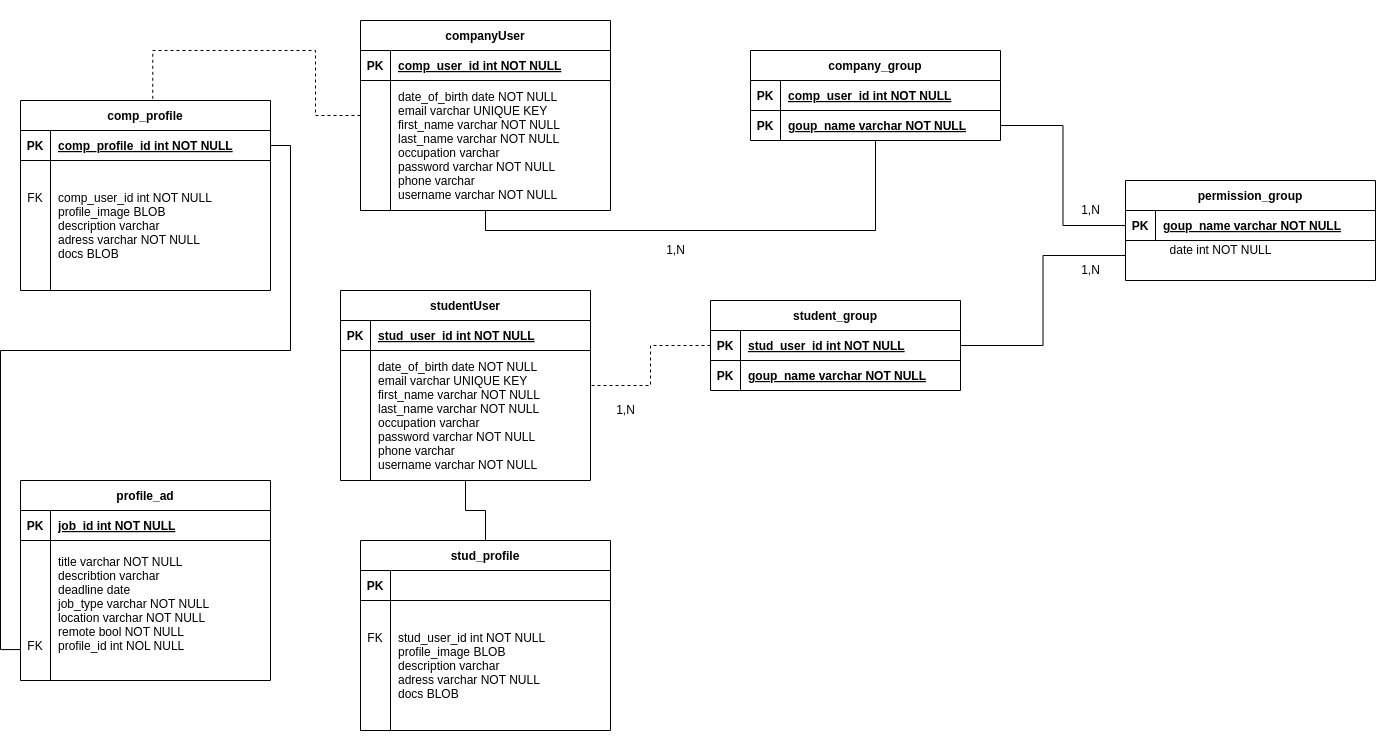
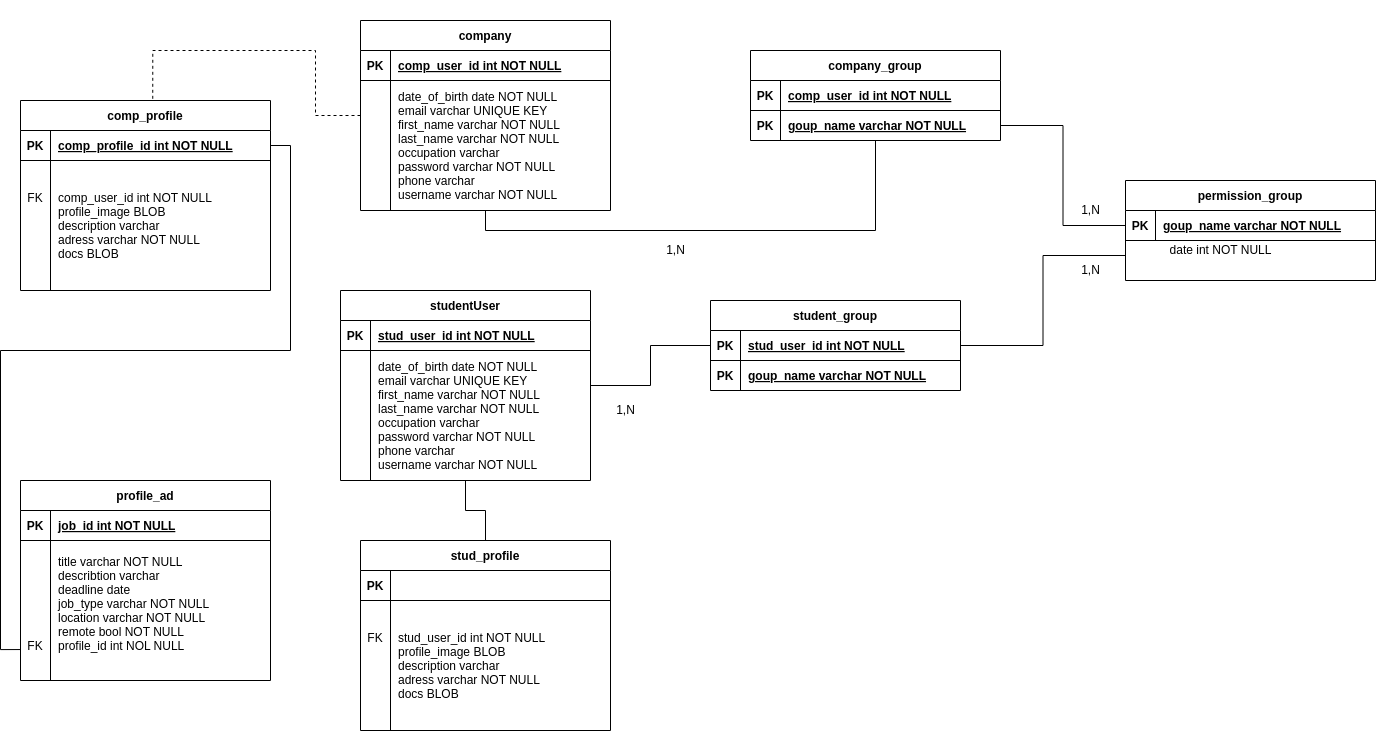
(485, 36) -> (485, 36)
(651, 366) -> (651, 366)
